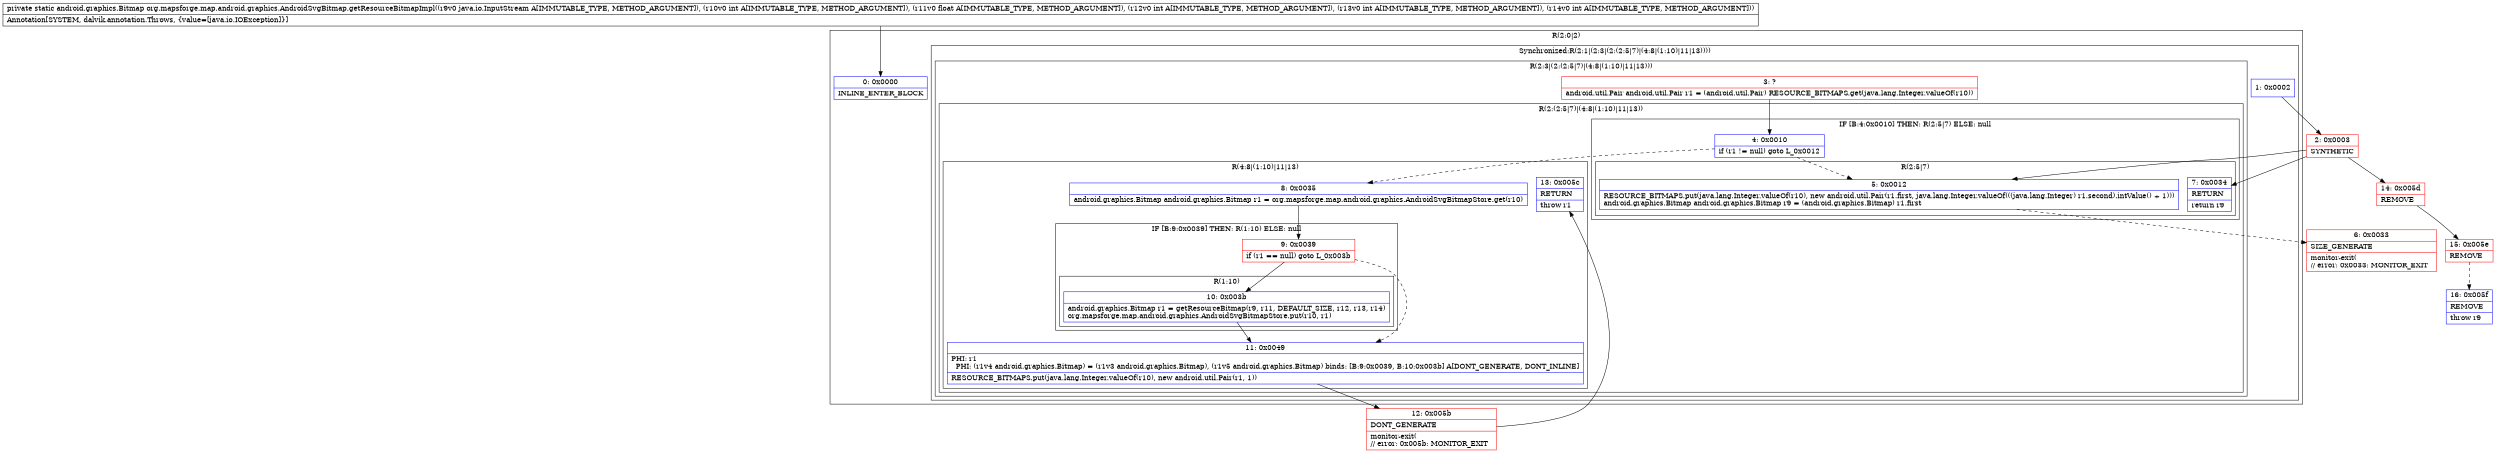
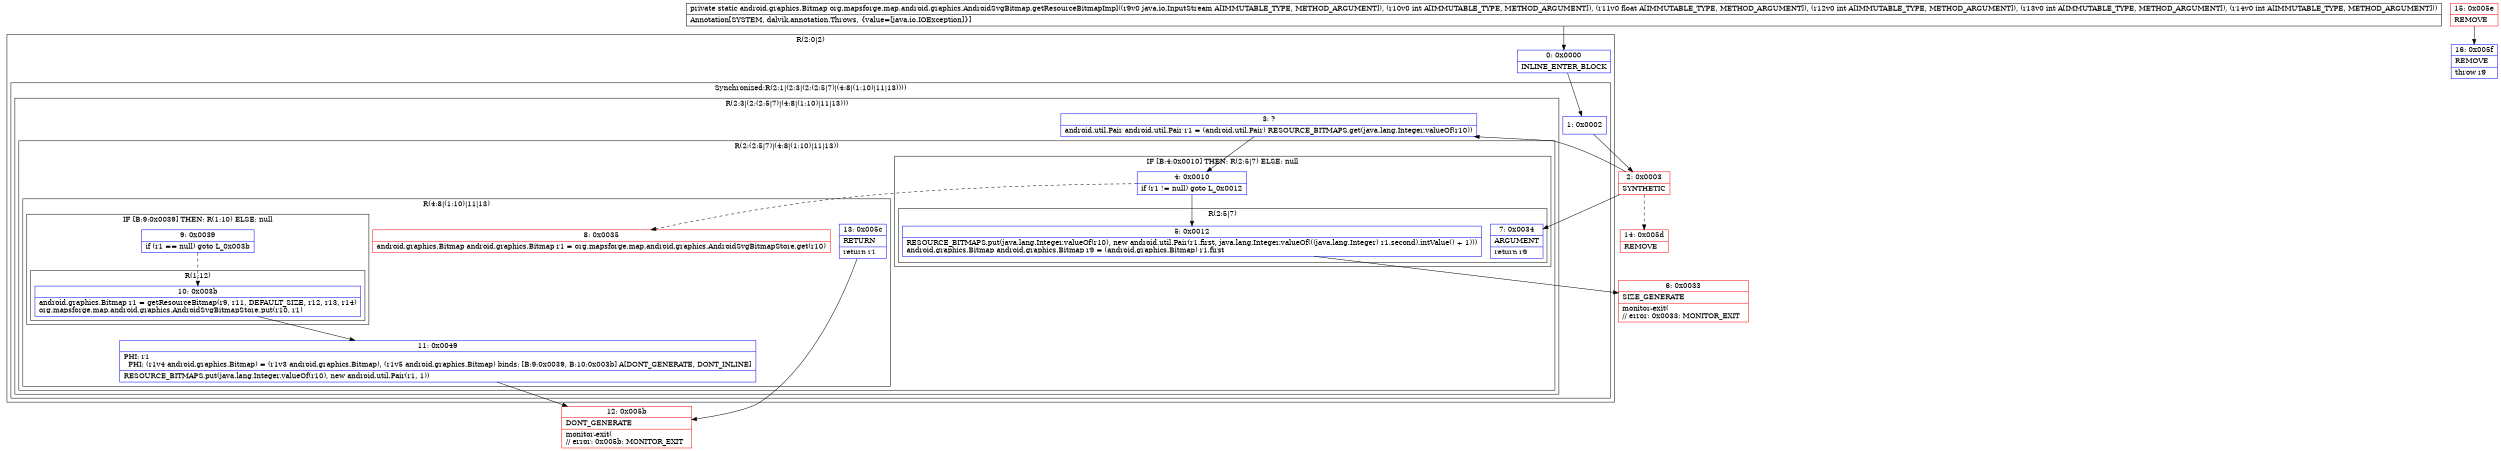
(1770, 88) -> (1269, 125)
none -> (1574, 92)
(2147, 165) -> (1563, 144)
(1822, 167) -> (1192, 205)
(2365, 169) -> (1644, 210)
(1299, 194) -> (601, 241)
(2208, 194) -> (1517, 241)
(1556, 206) -> (860, 252)
(1299, 220) -> none
(2437, 220) -> none
(2159, 226) -> (1464, 274)
(1299, 251) -> (198, 241)
(1271, 273) -> (198, 267)
(2469, 273) -> (2474, 33)
(1227, 282) -> (198, 276)
(1404, 290) -> none
(1608, 357) -> (800, 364)
